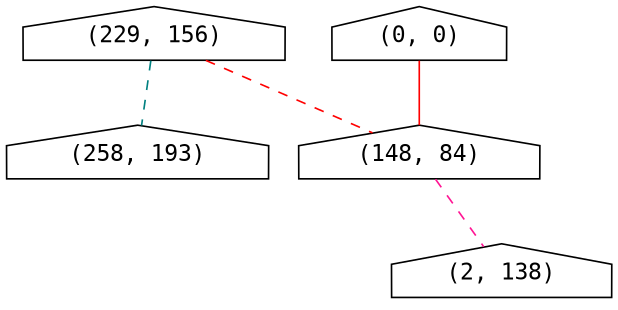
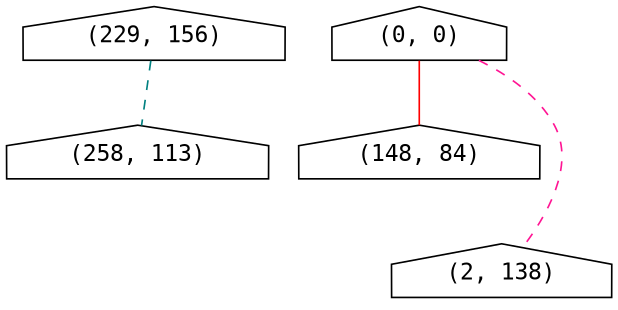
(289, 97) -> none
(138, 155) -> (138, 155)
(460, 213) -> (560, 140)
